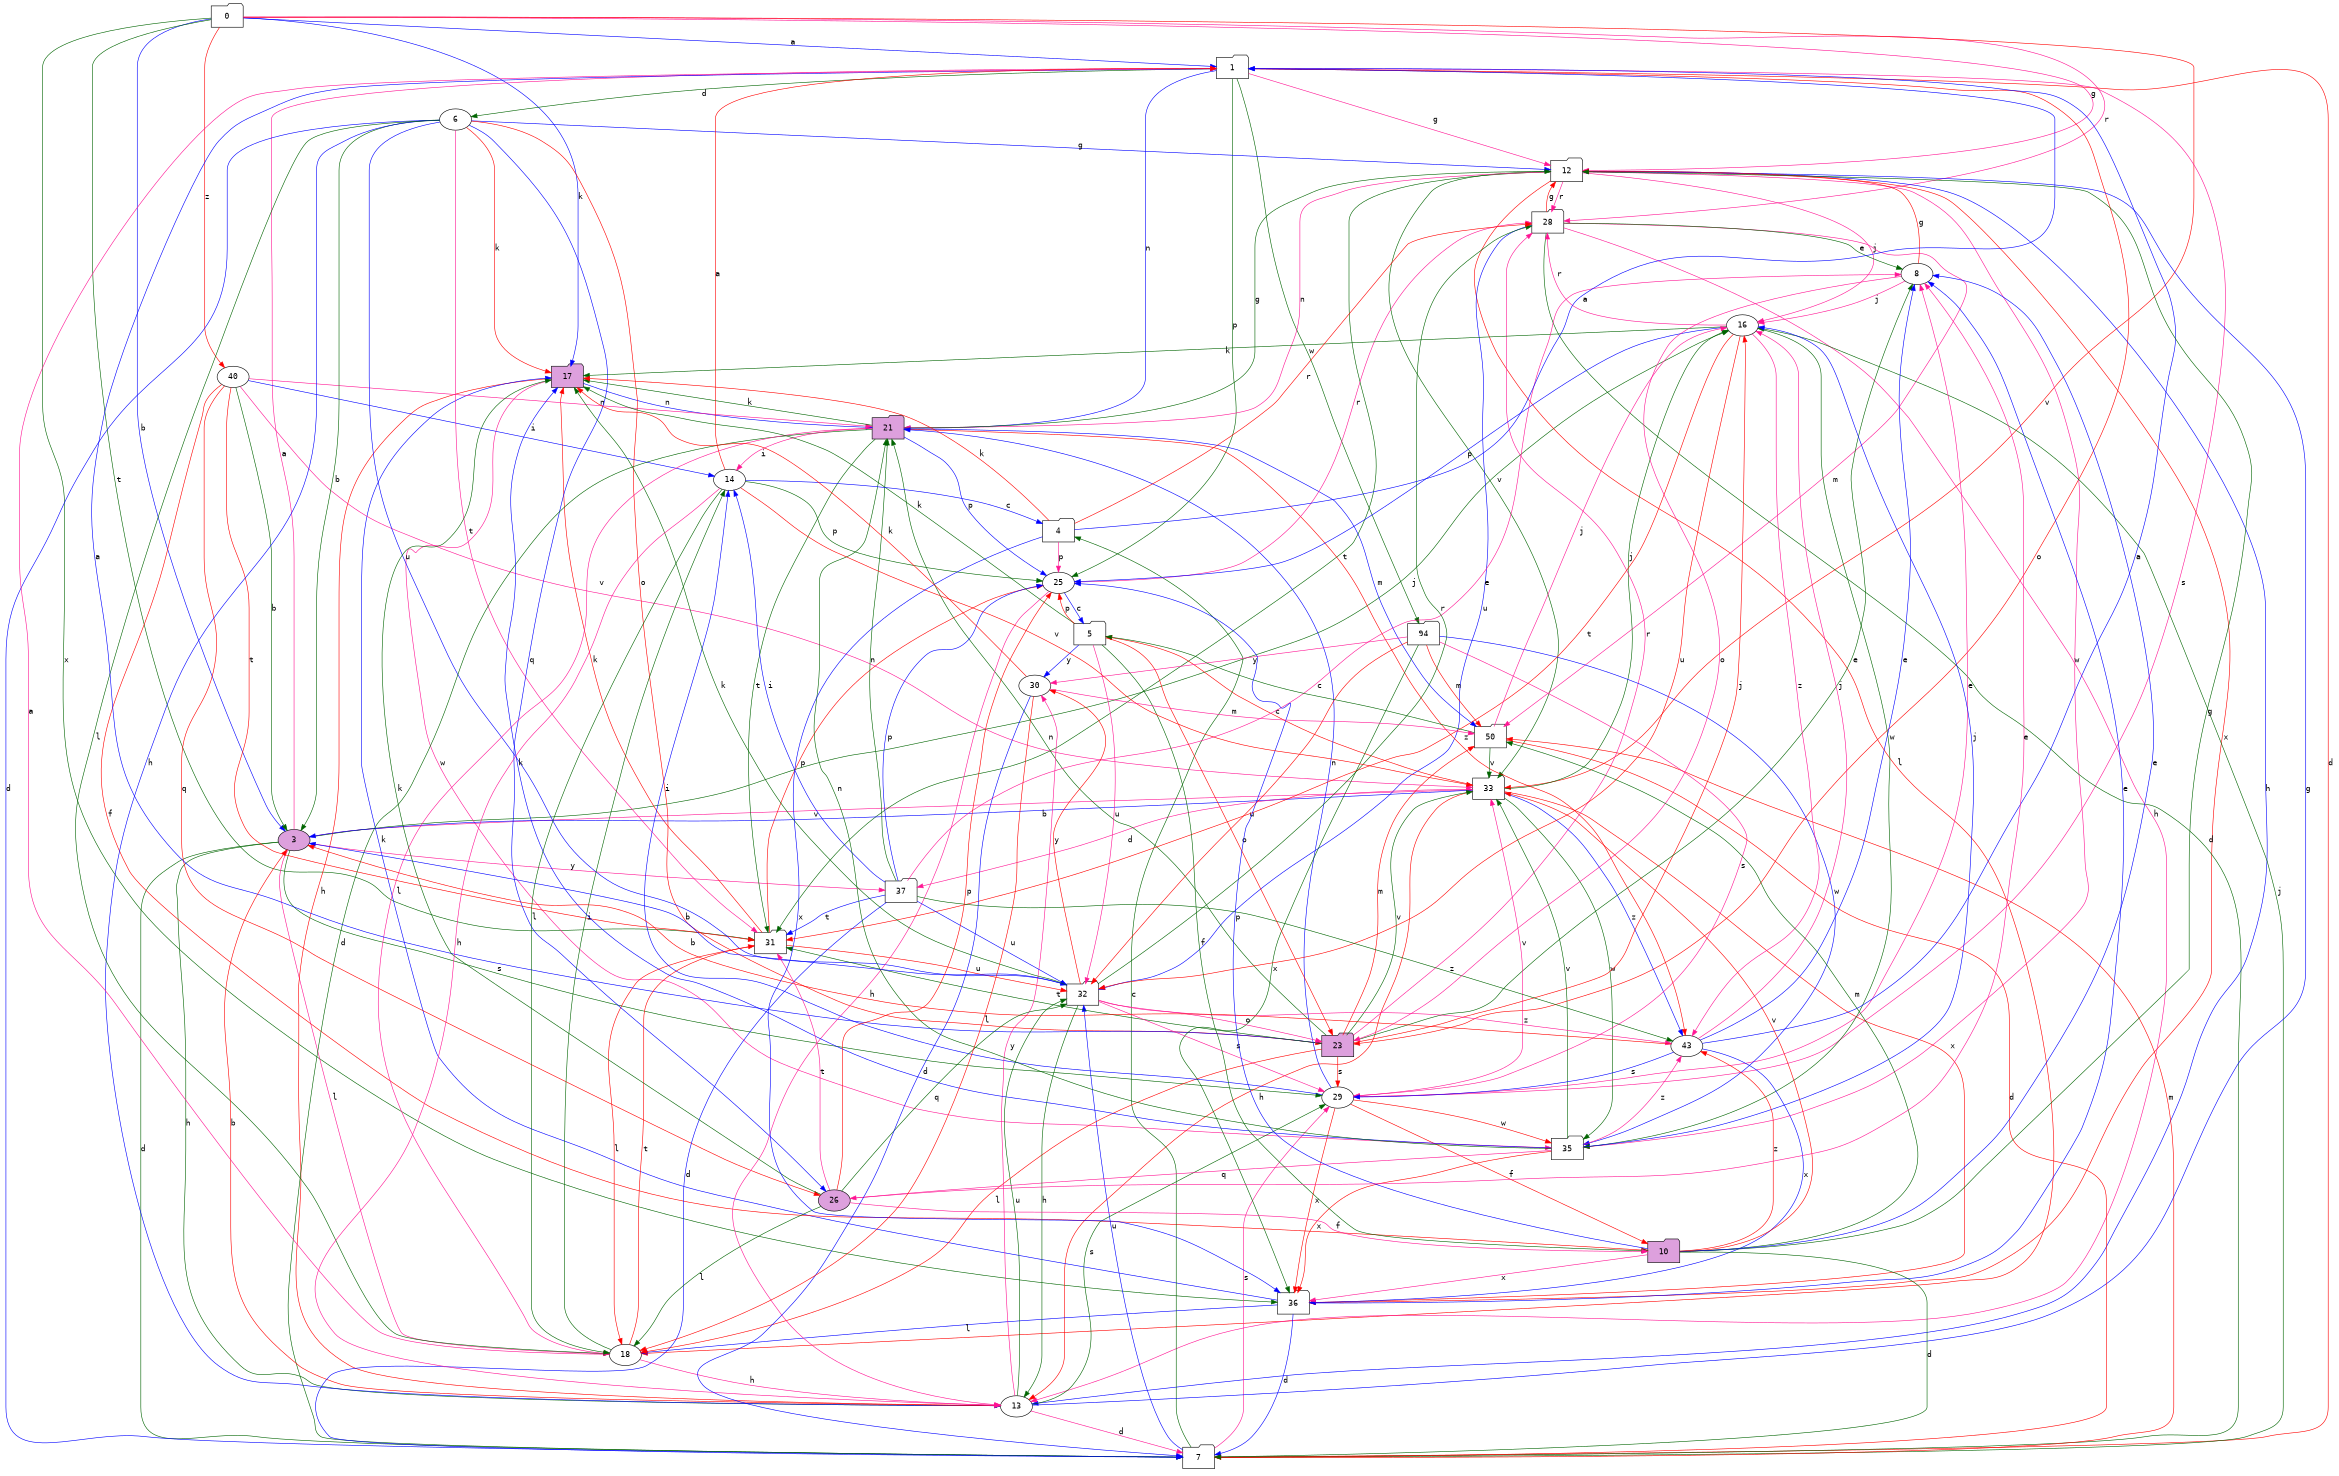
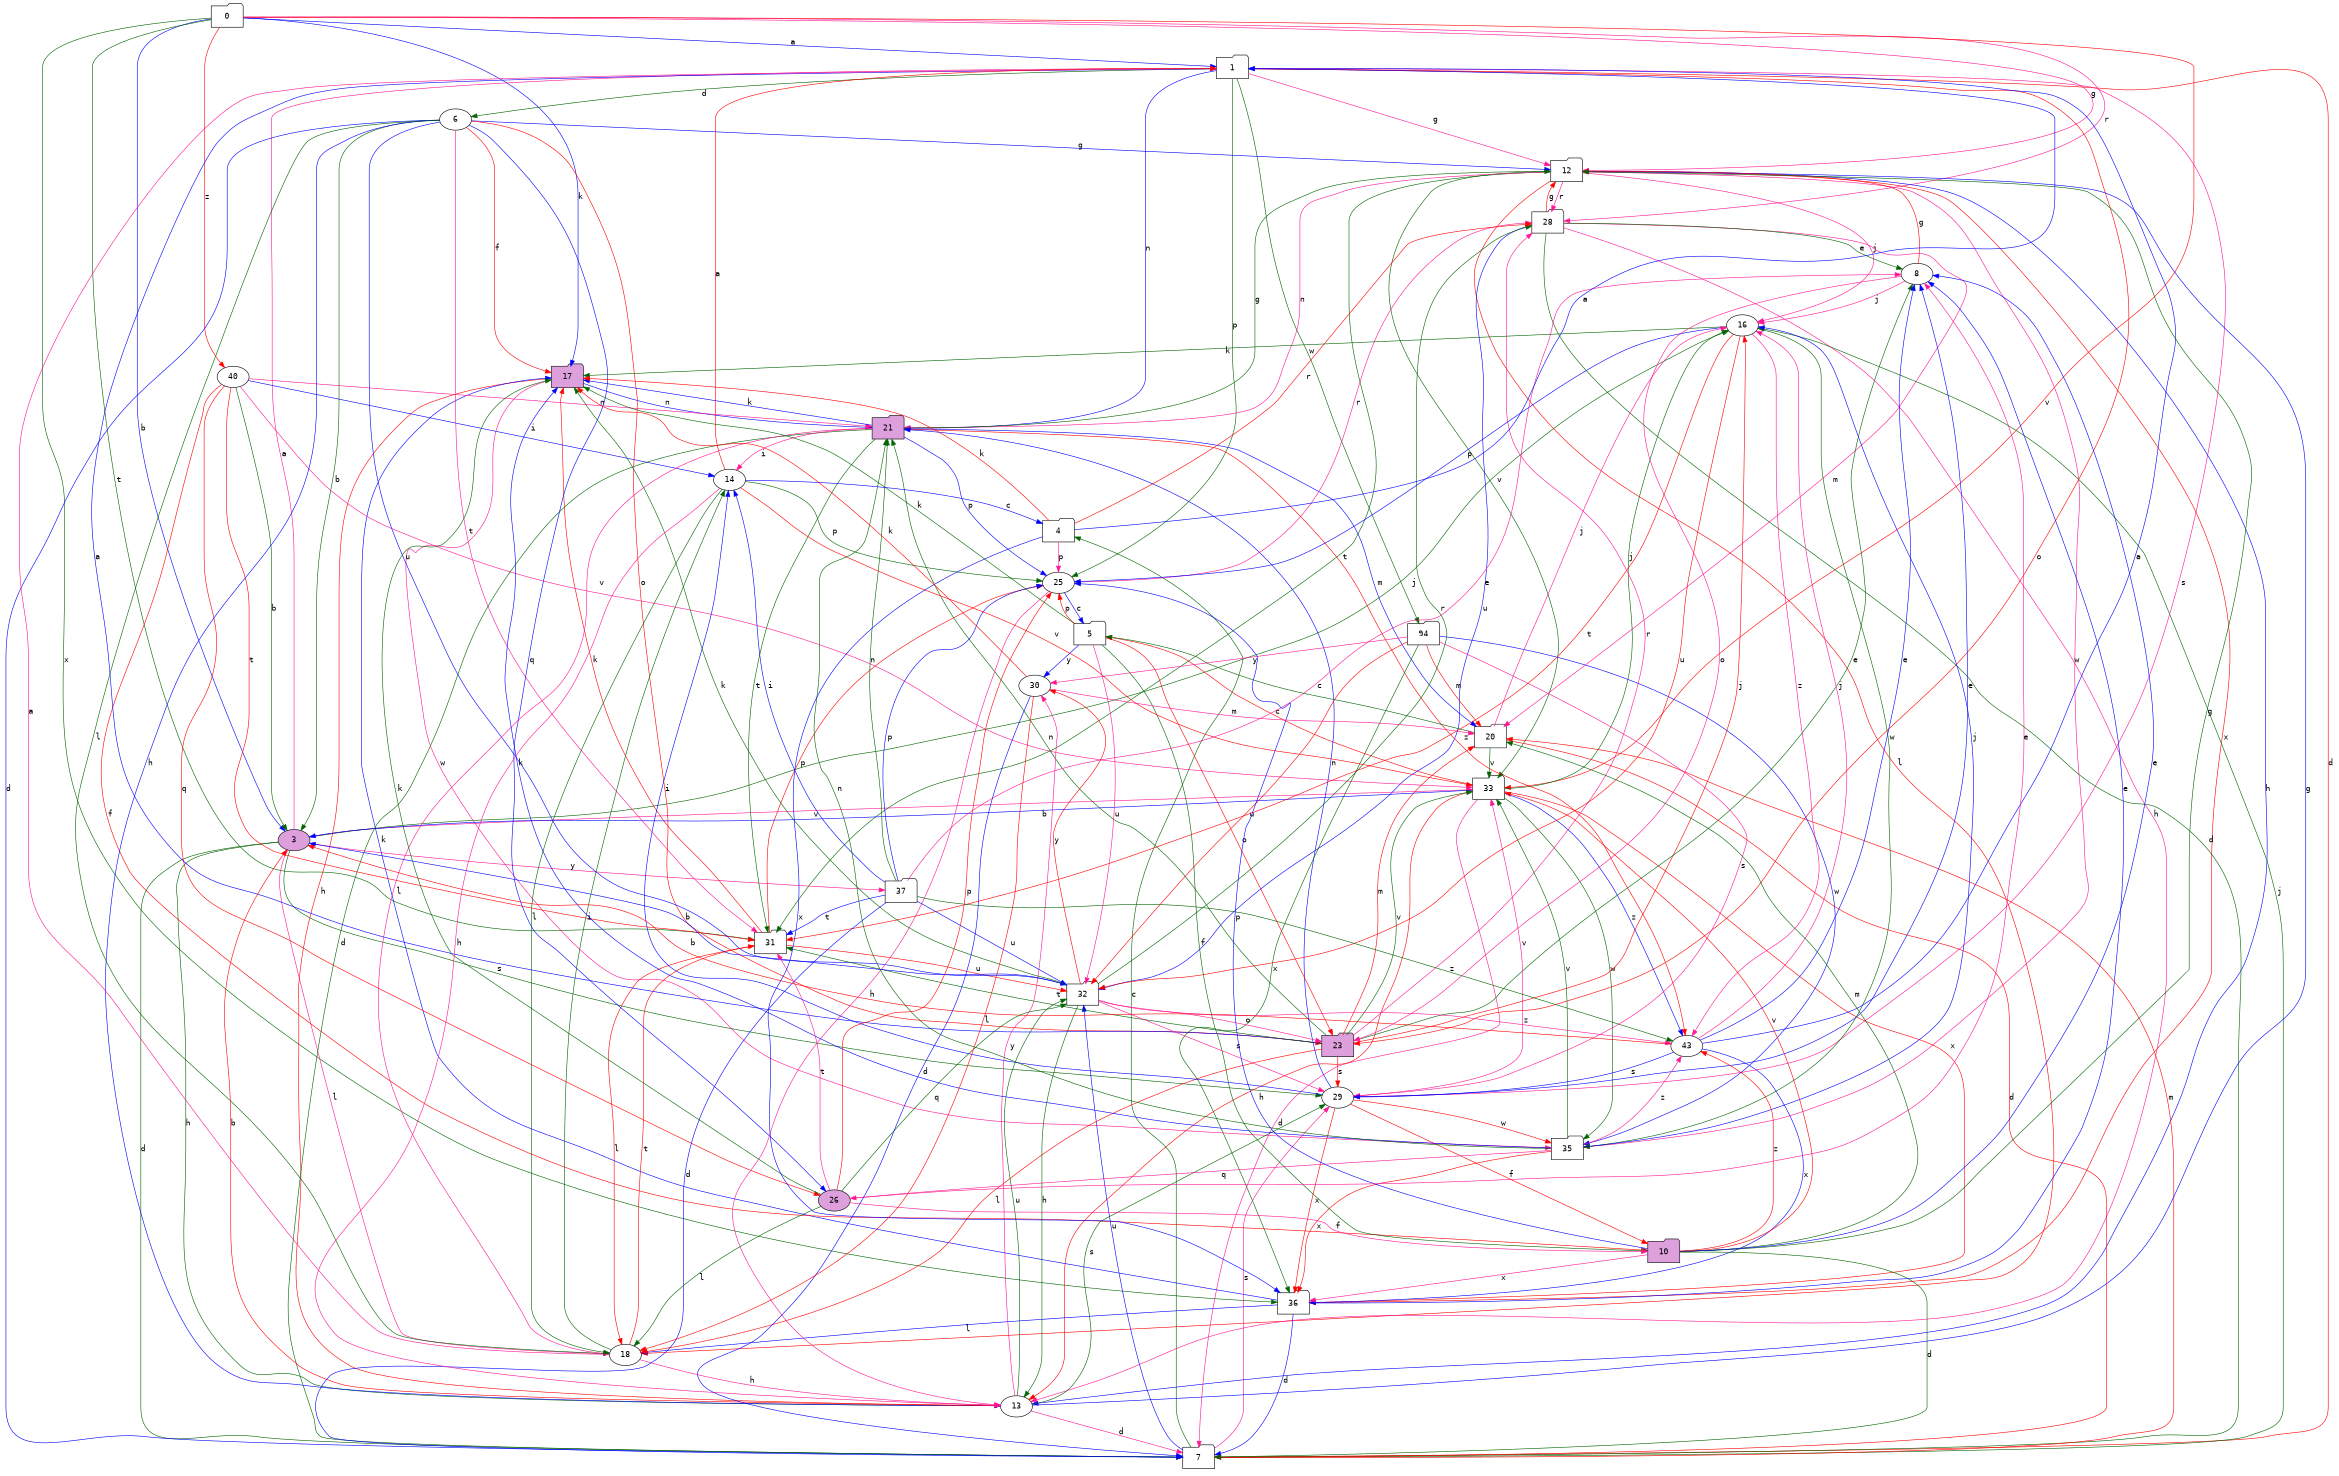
(497, 248) -> (497, 248)
(1612, 318) -> none
(731, 403) -> (731, 403)
(1490, 737) -> (1490, 737)
(1193, 812) -> (1333, 1069)
(1918, 913) -> (1918, 913)
